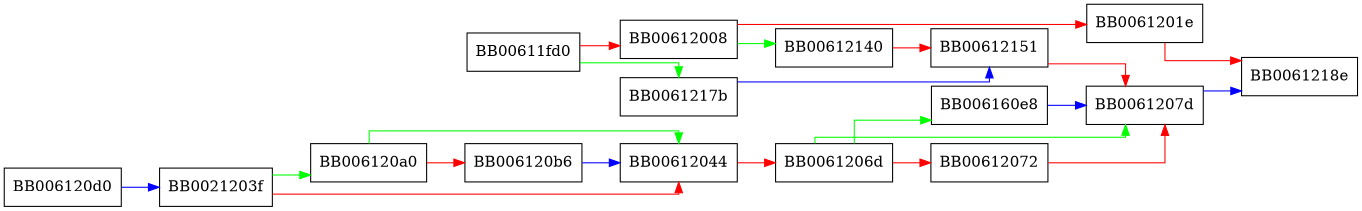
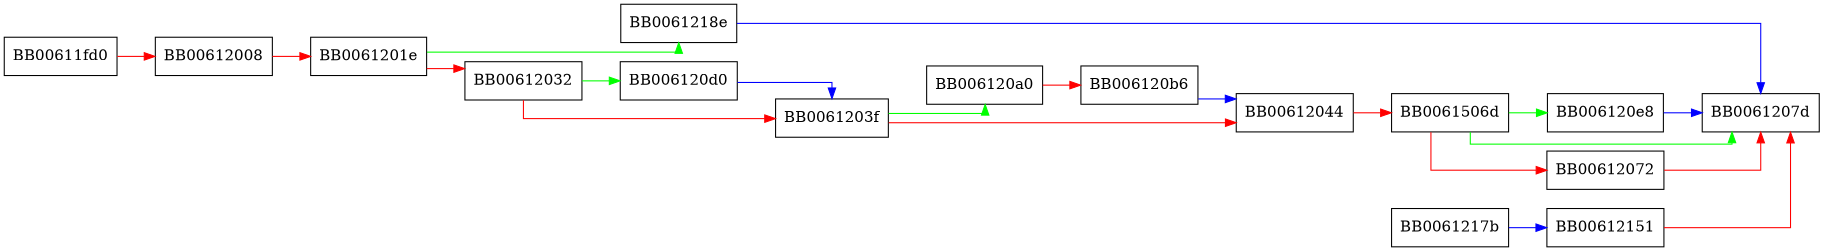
(834, 48) -> none
(1189, 61) -> (553, 52)
(631, 63) -> none
none -> (523, 81)
(1217, 91) -> (1279, 23)
(989, 105) -> (1605, 113)
(519, 131) -> none
(834, 163) -> (1450, 113)
(216, 187) -> (832, 118)
